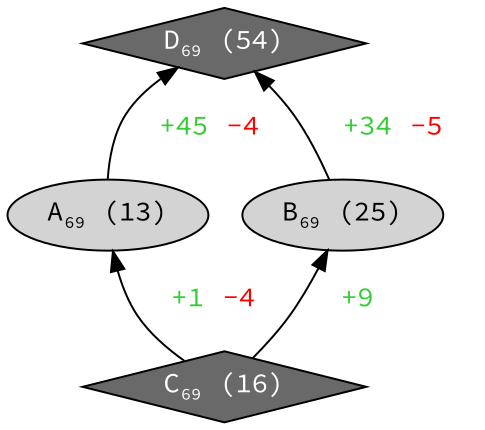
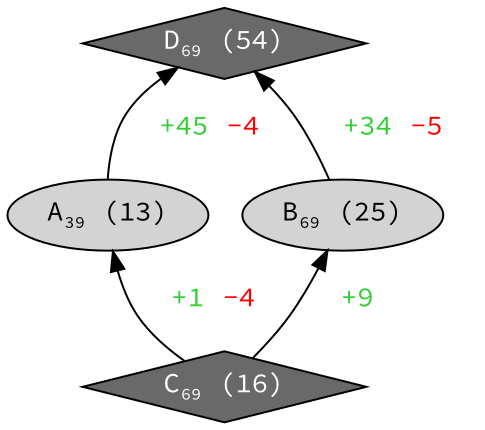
(75, 215) -> (75, 215)
